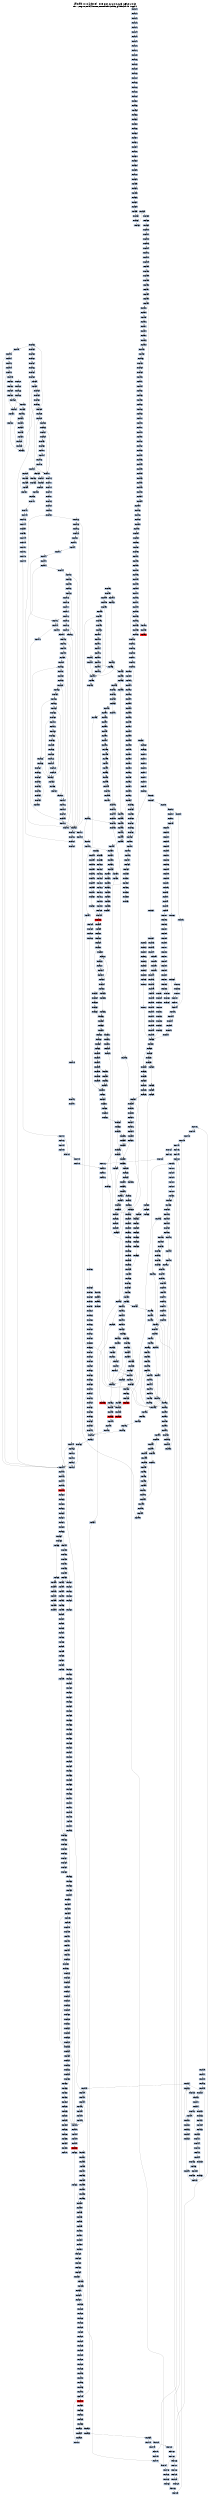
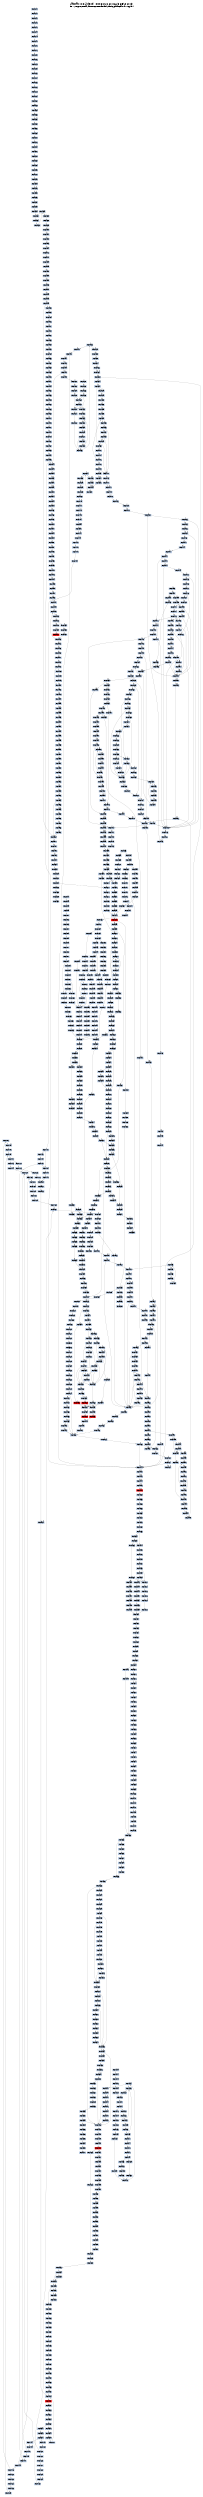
(165, 892) -> none
(161, 1242) -> none
